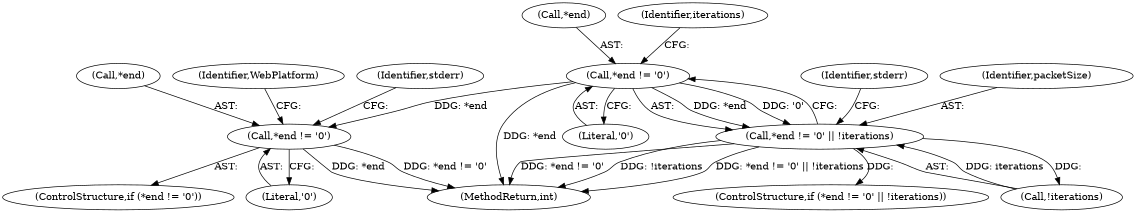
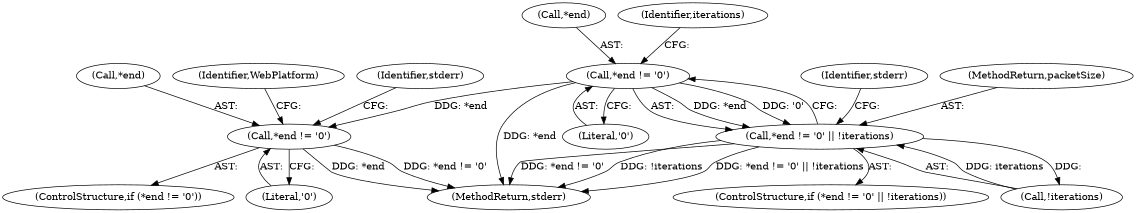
(1037, 76) -> (1037, 76)
(882, 167) -> (882, 167)
(509, 197) -> (509, 197)
